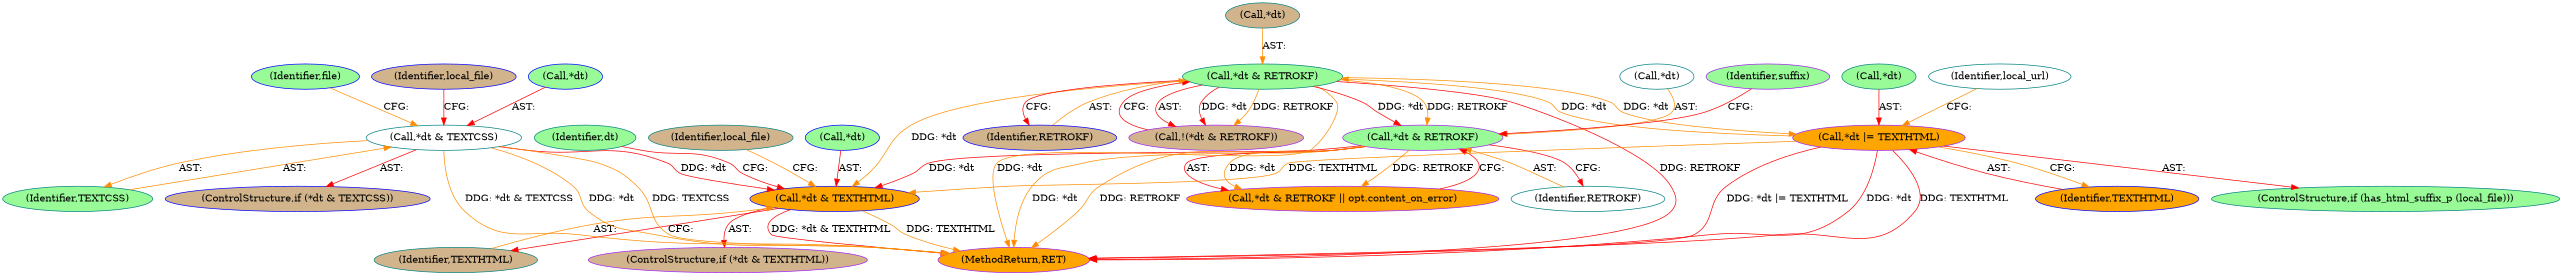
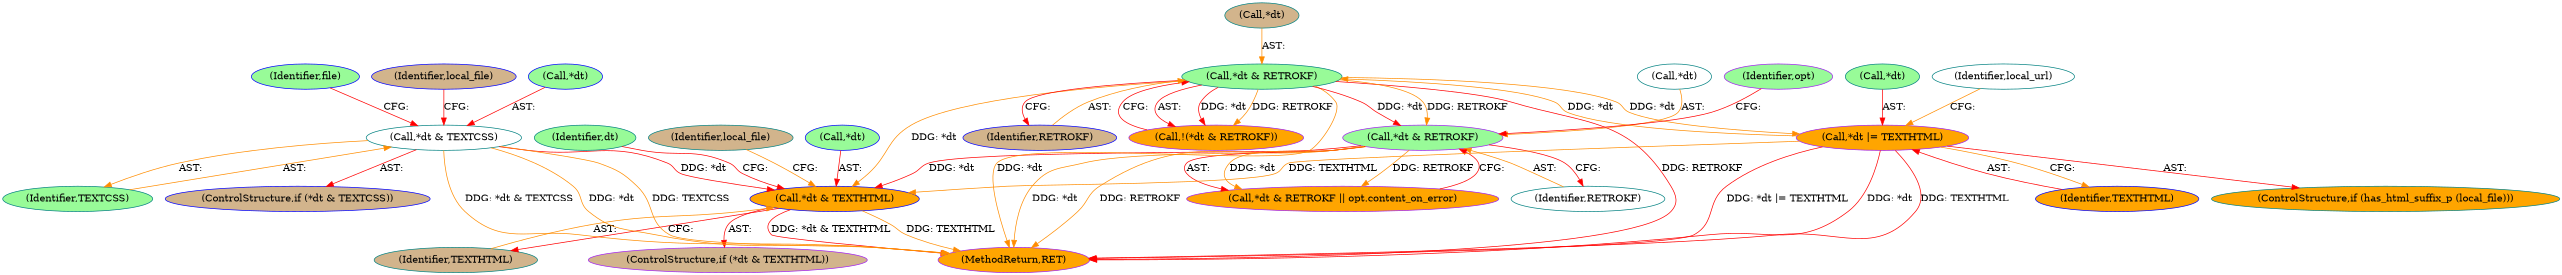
(1768, 77) -> (1778, 77)
(371, 105) -> (371, 105)
(1216, 138) -> (1216, 138)
(2386, 199) -> (2386, 199)
